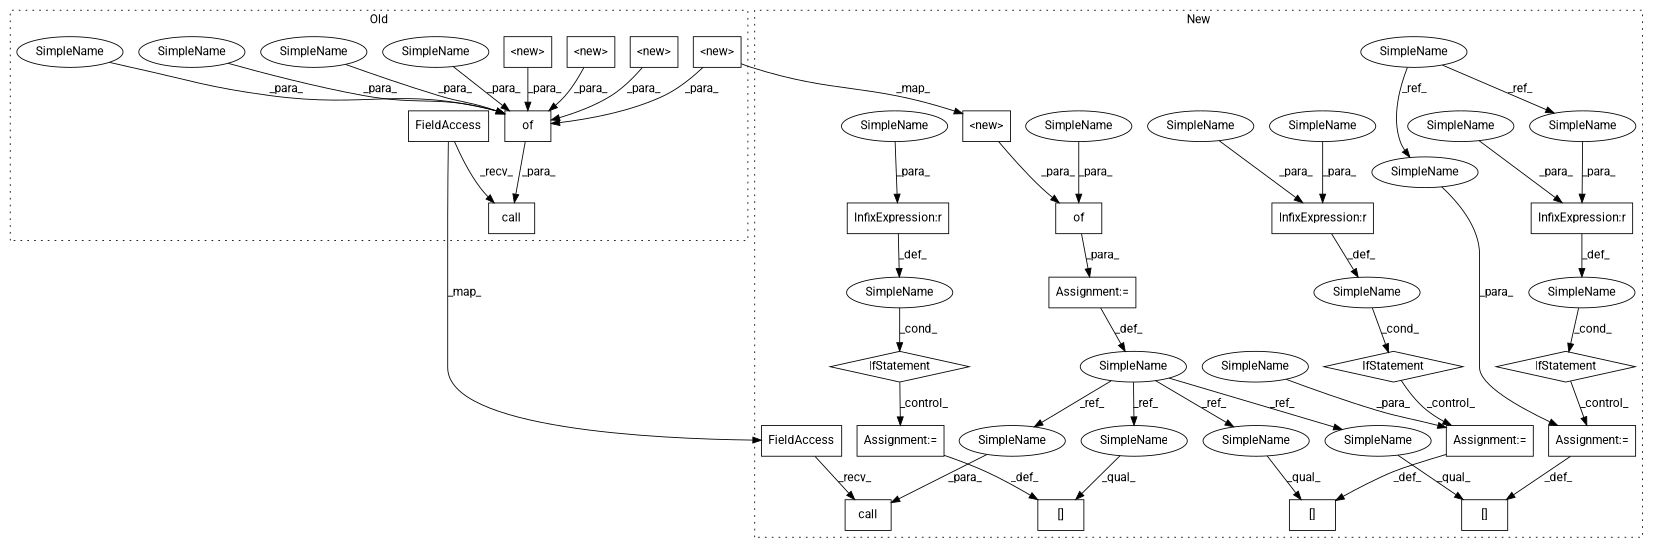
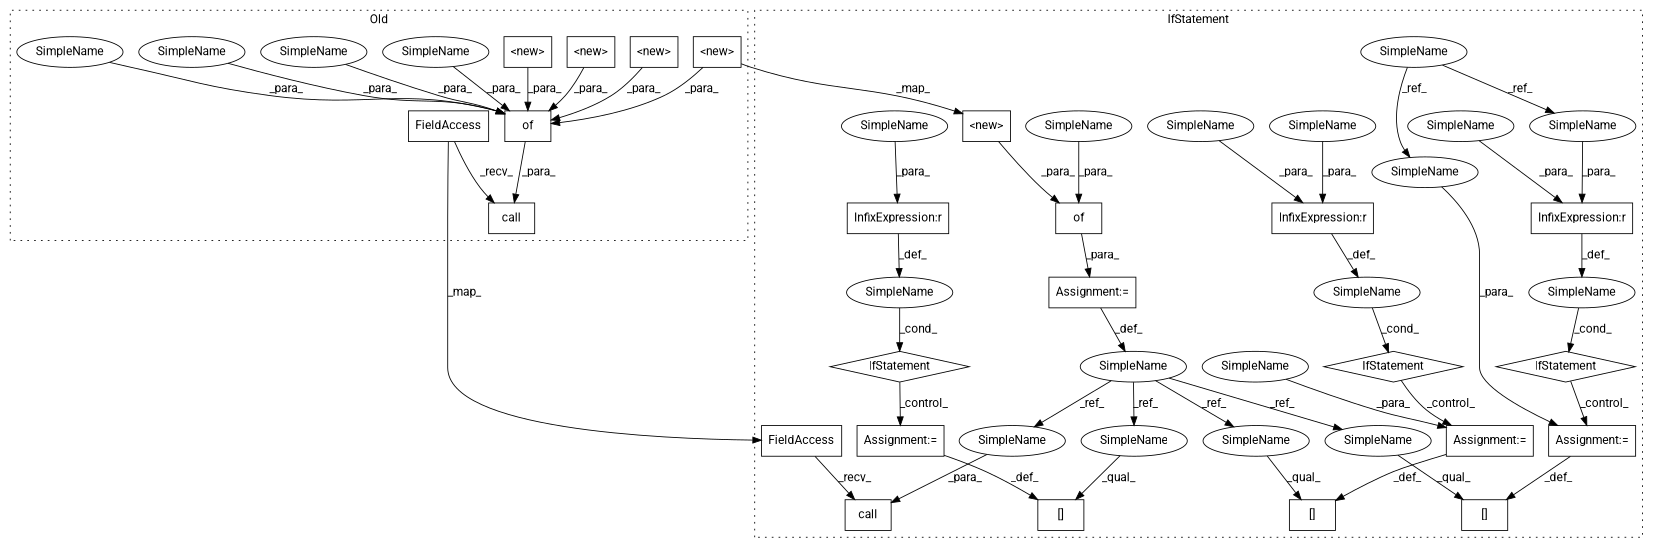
(1199, 20) -> (1199, 20)
